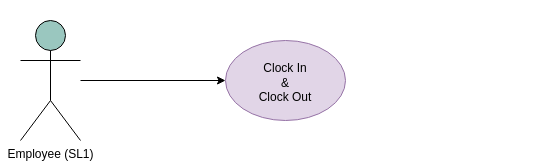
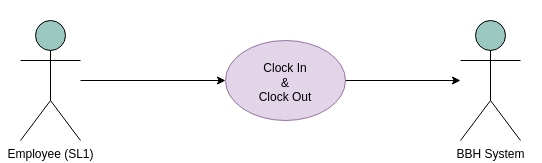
none -> (400, 81)
none -> (491, 81)
